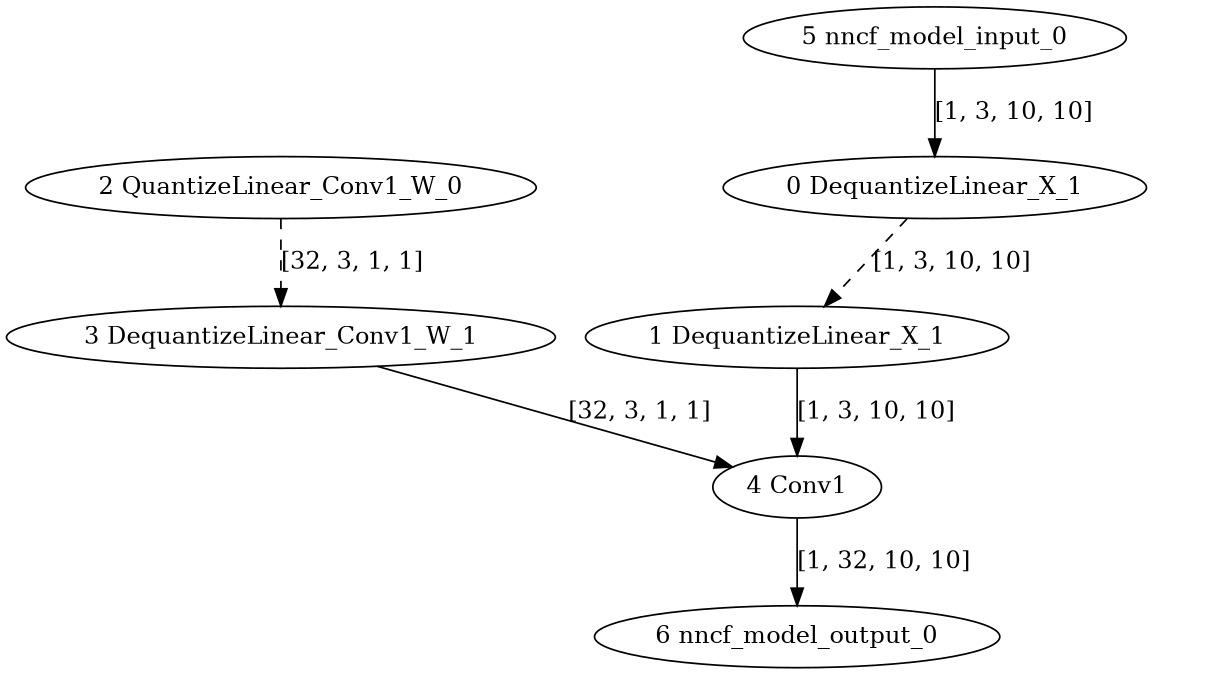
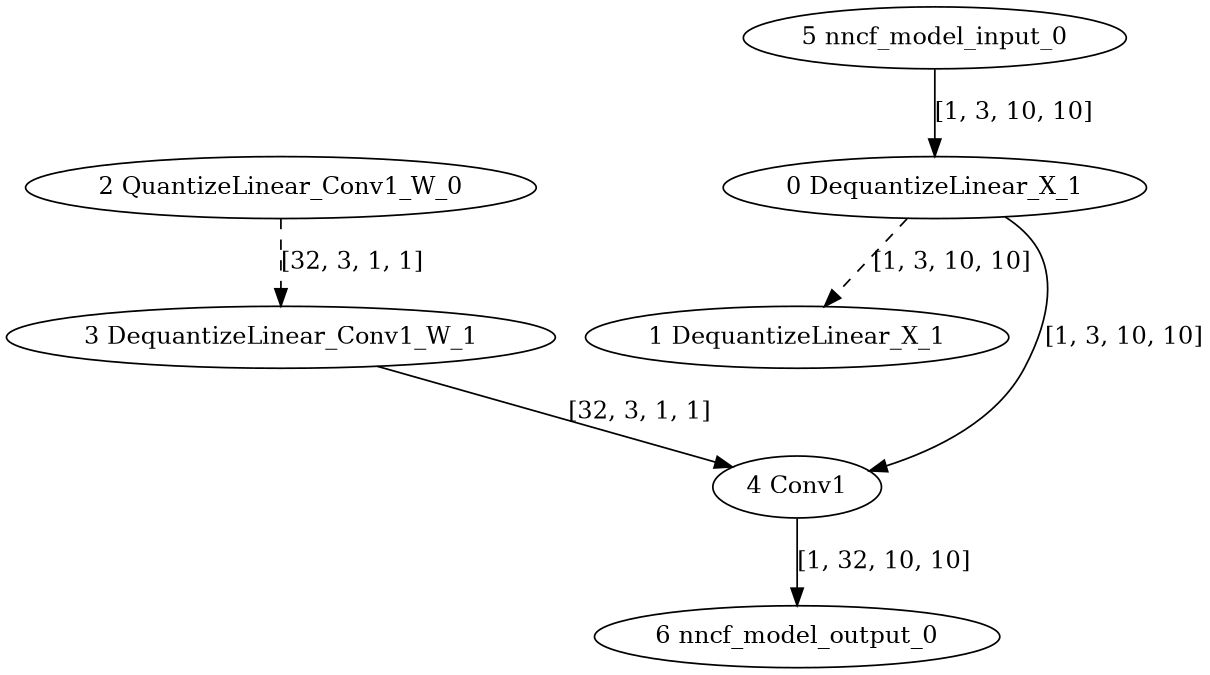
(797, 404) -> (1024, 369)
